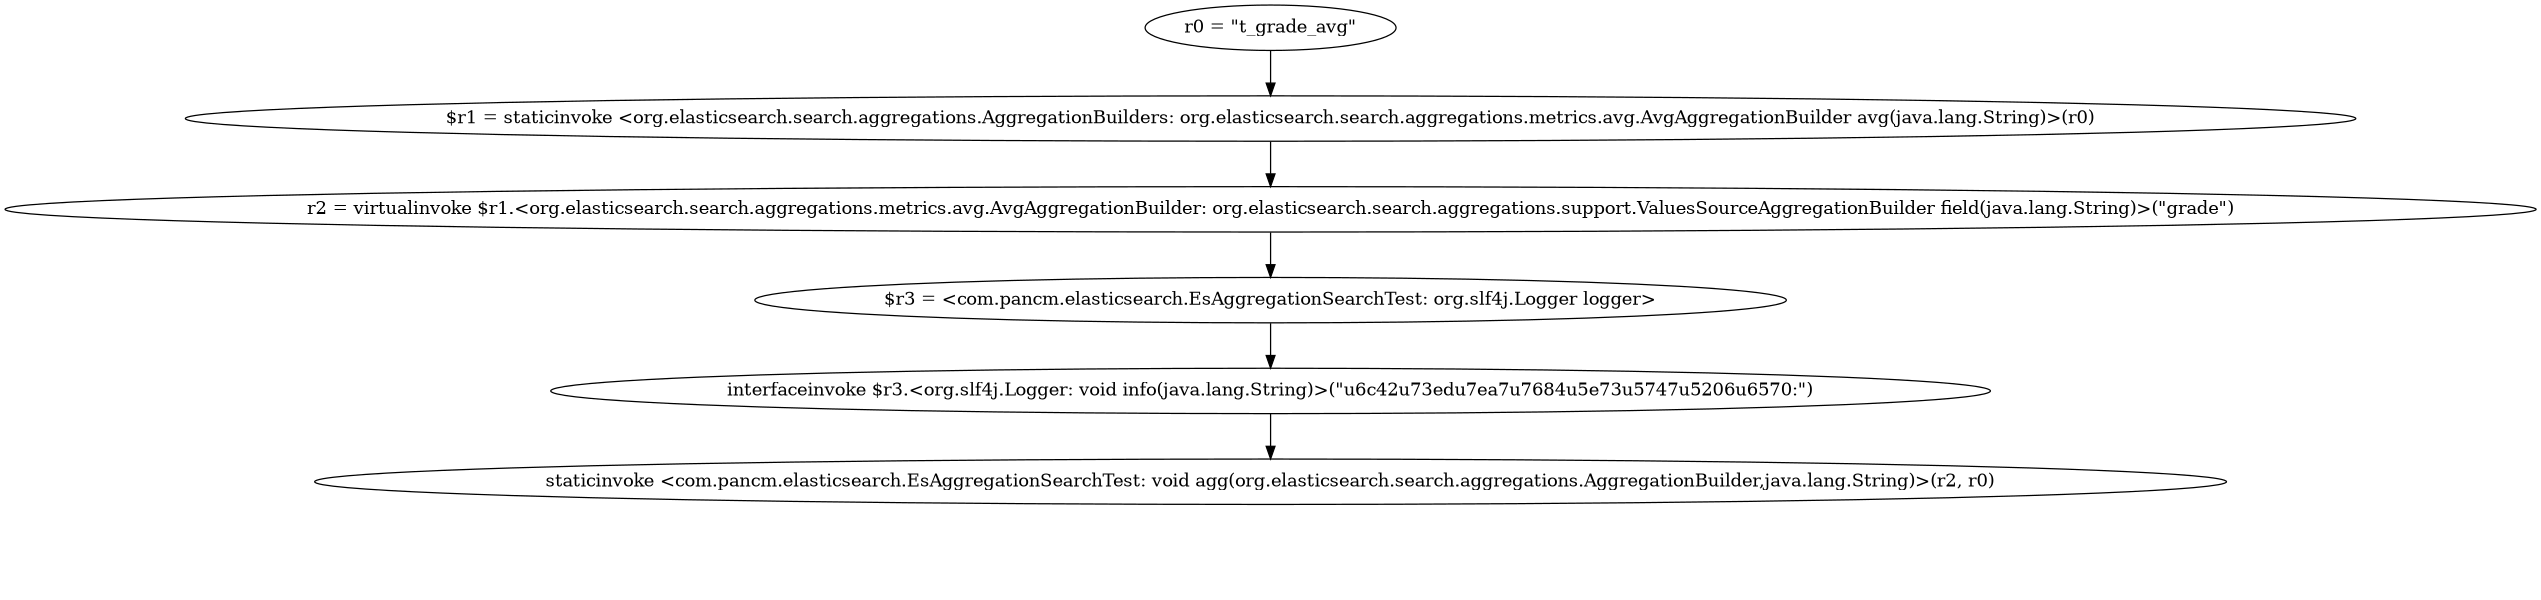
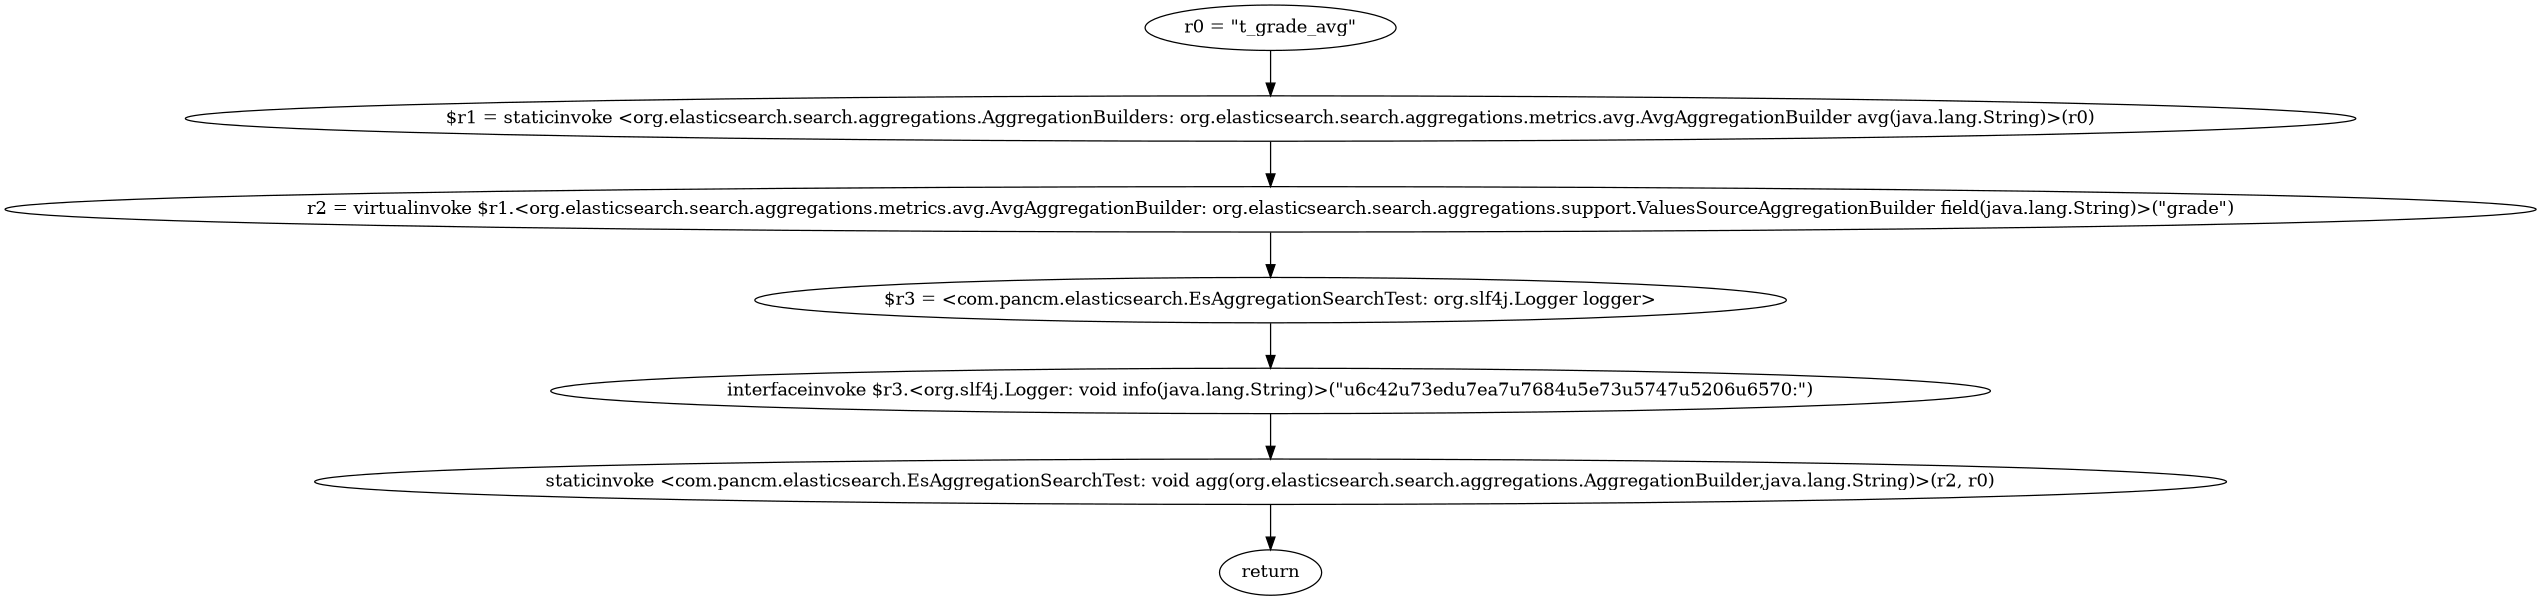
none -> (1271, 573)
